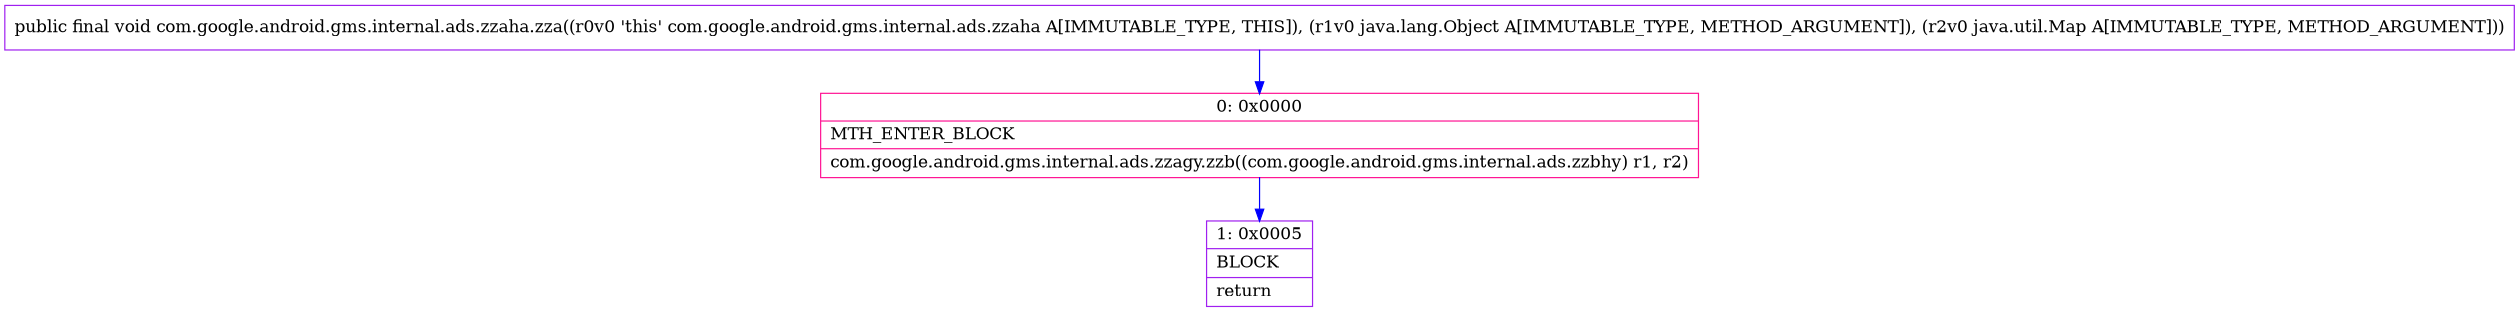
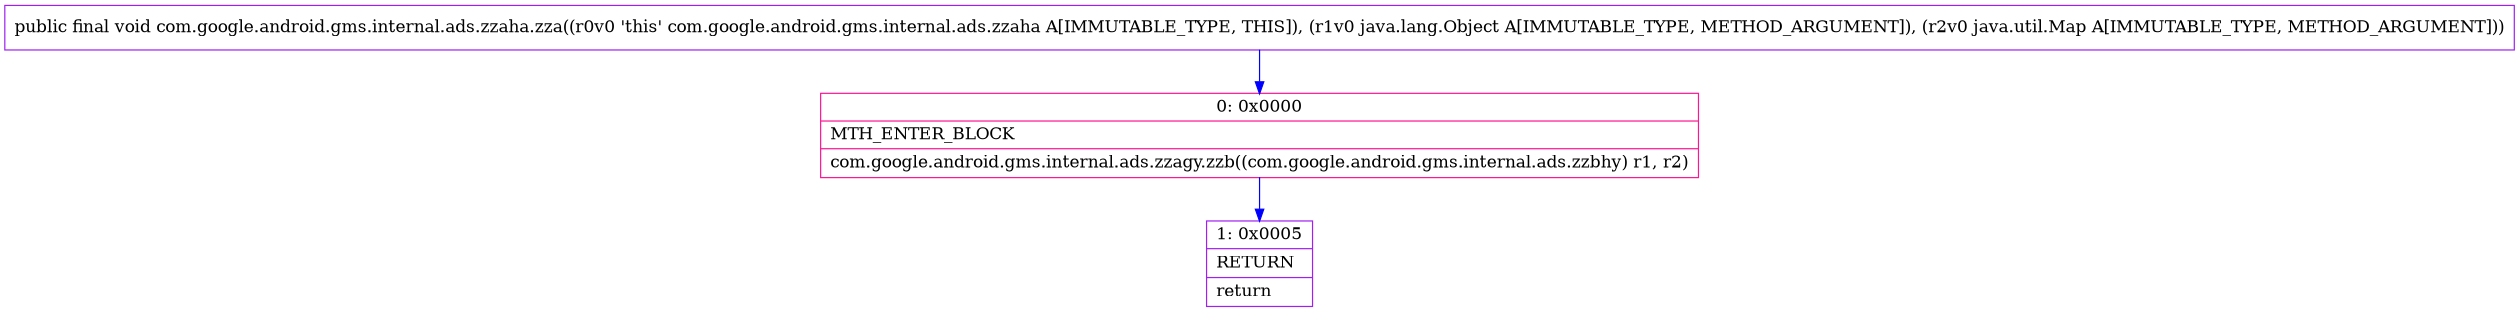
(1248, 263) -> (1255, 263)
